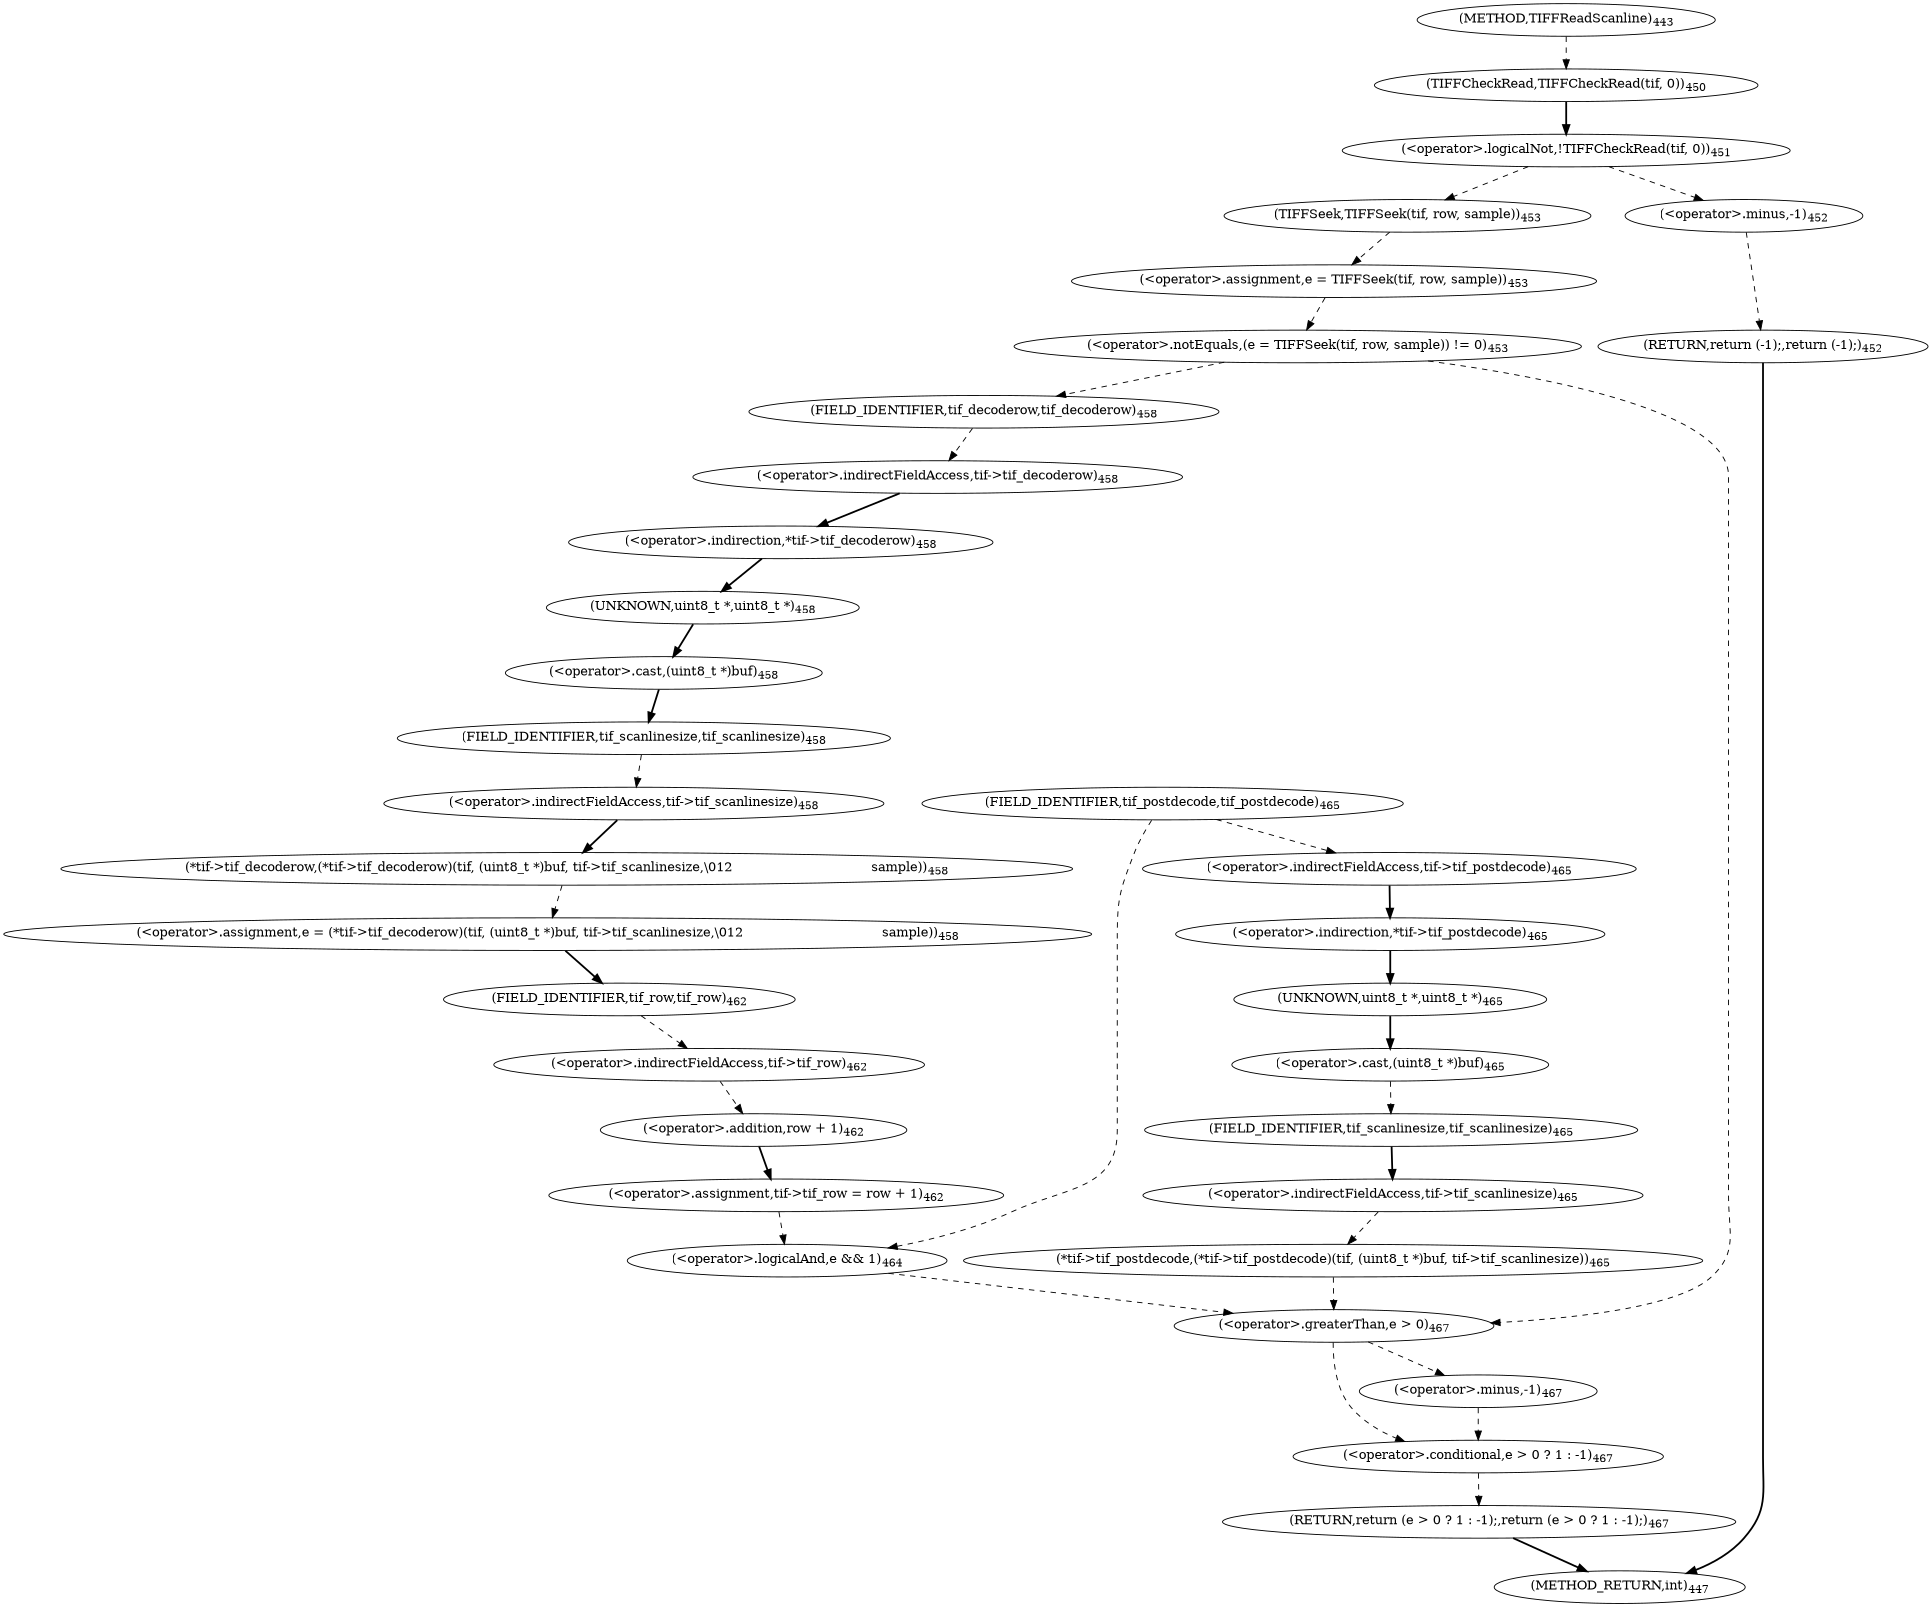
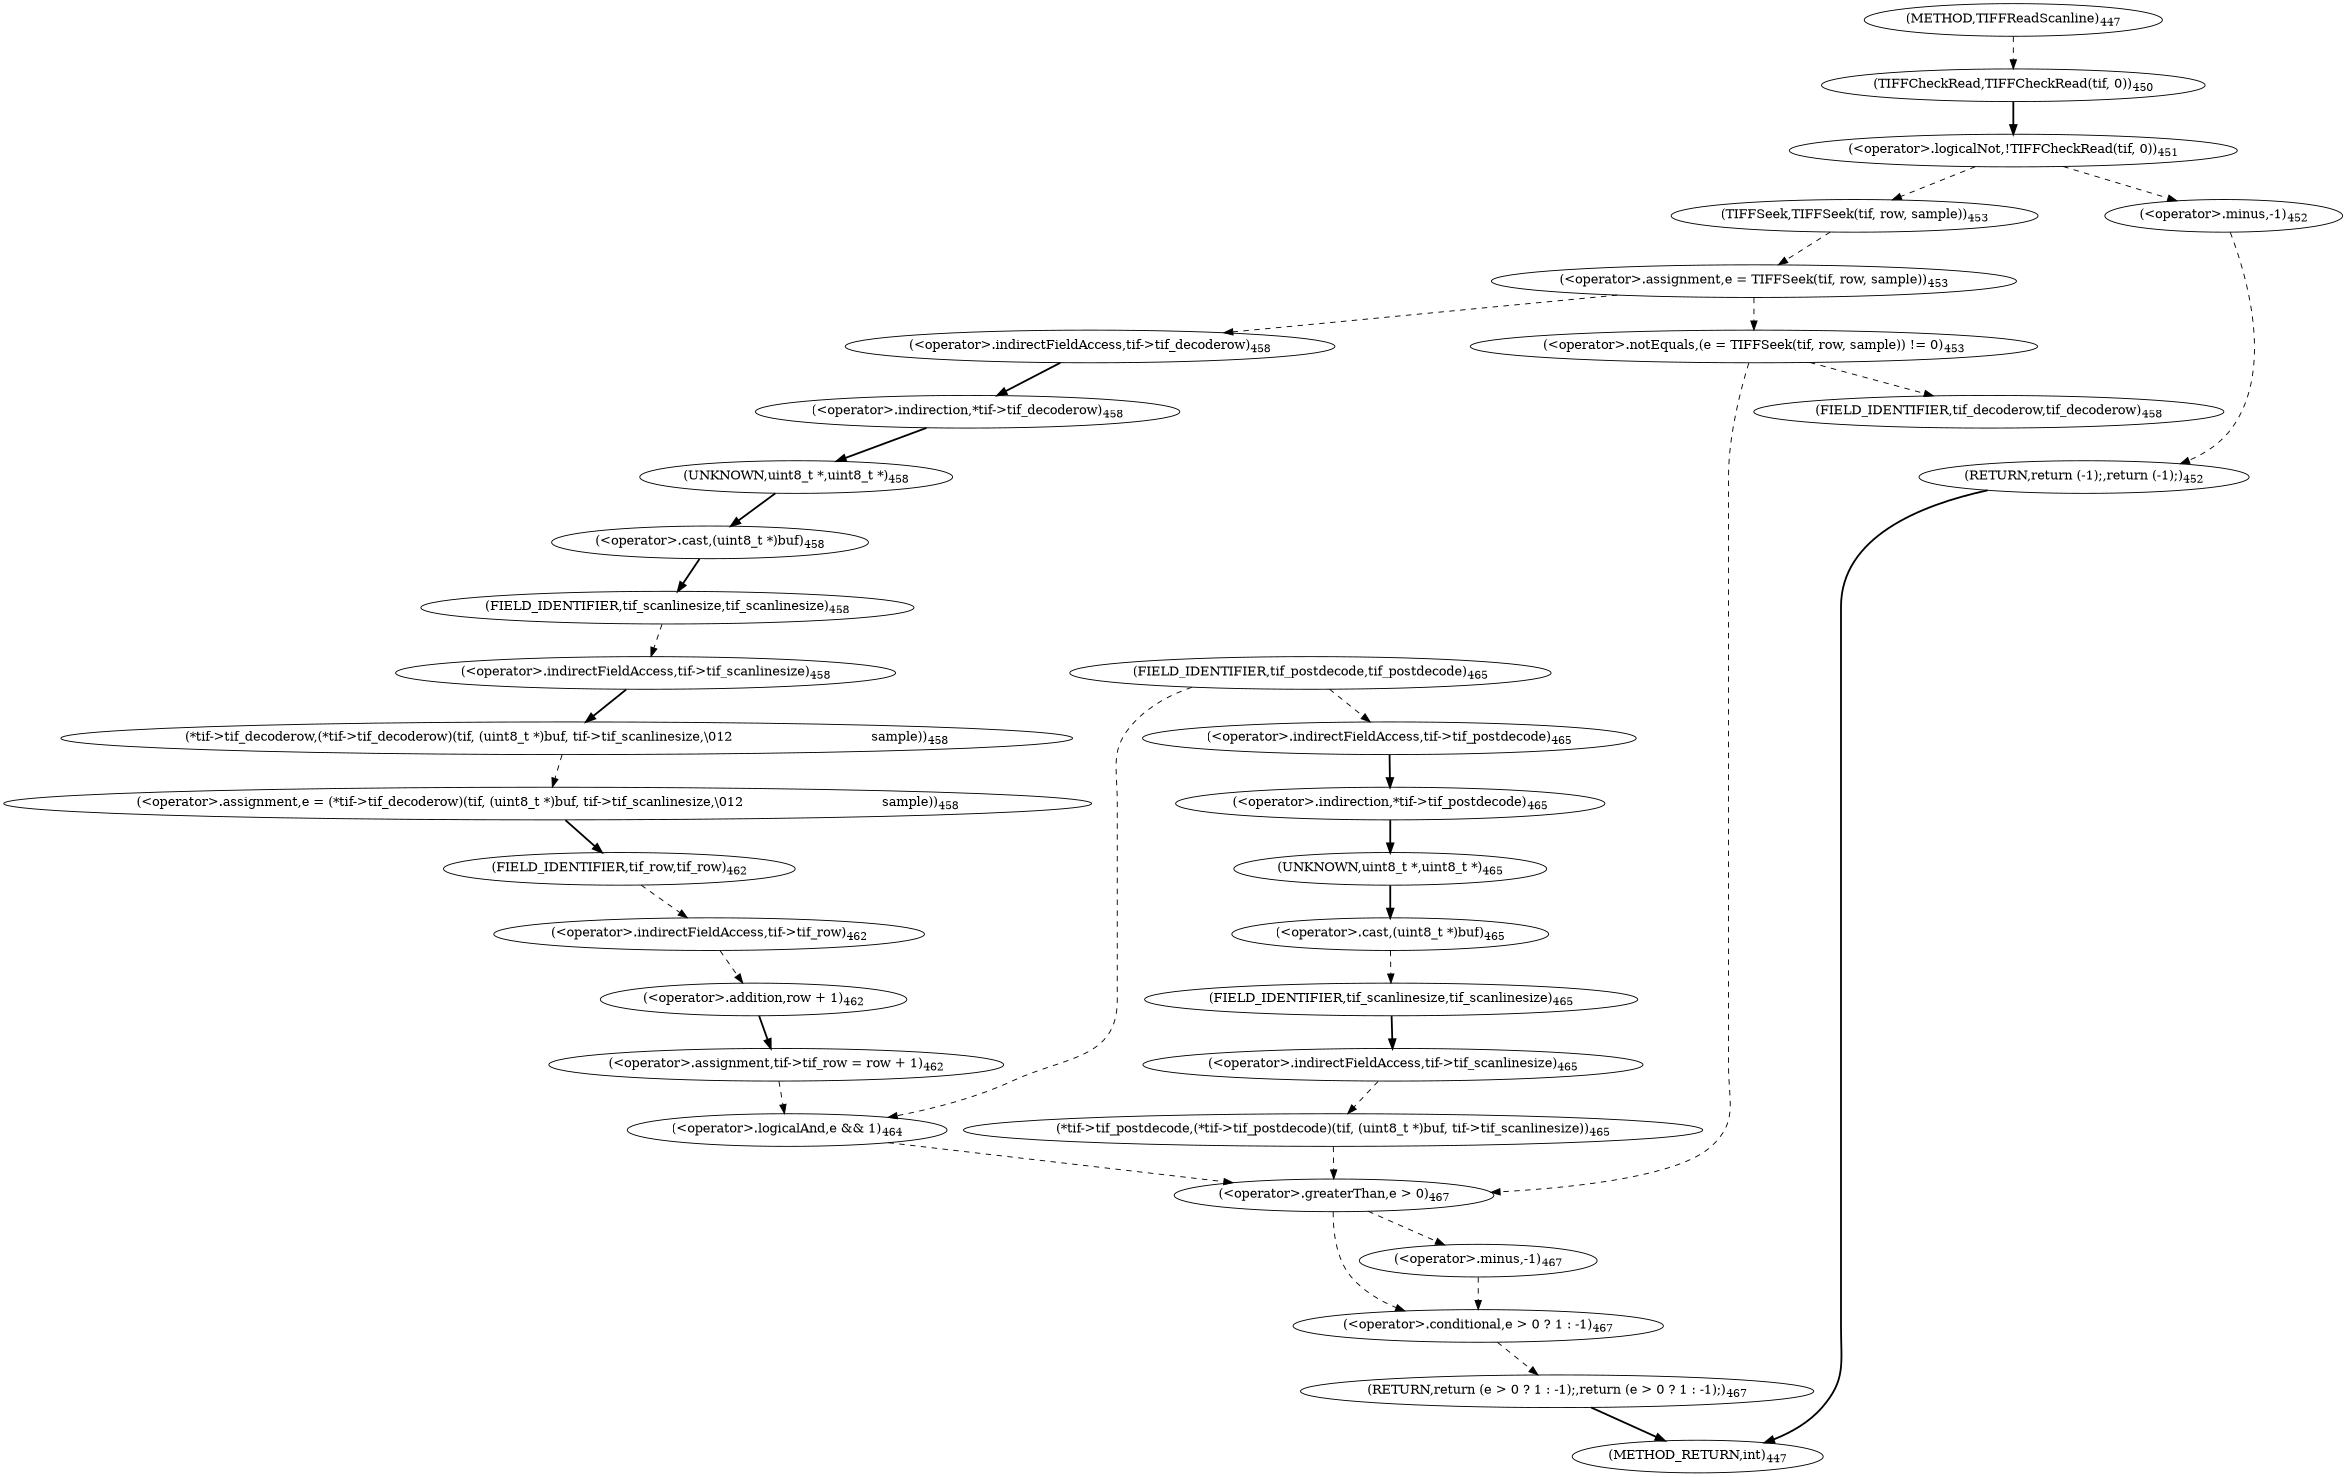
(1663, 19) -> (2110, 19)
(963, 441) -> (1425, 313)
